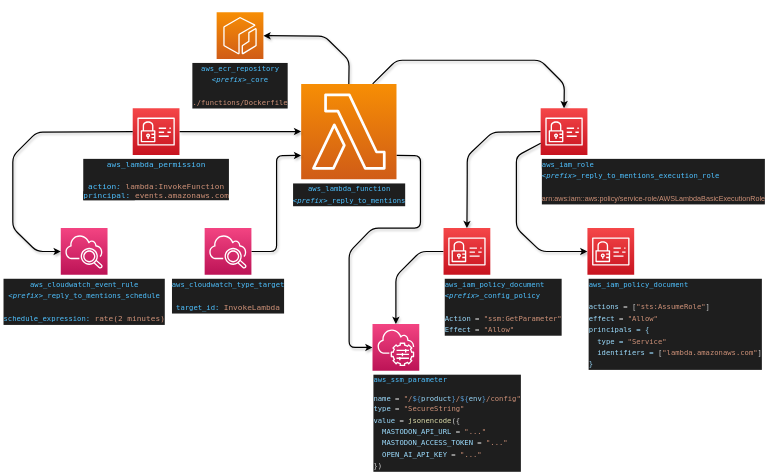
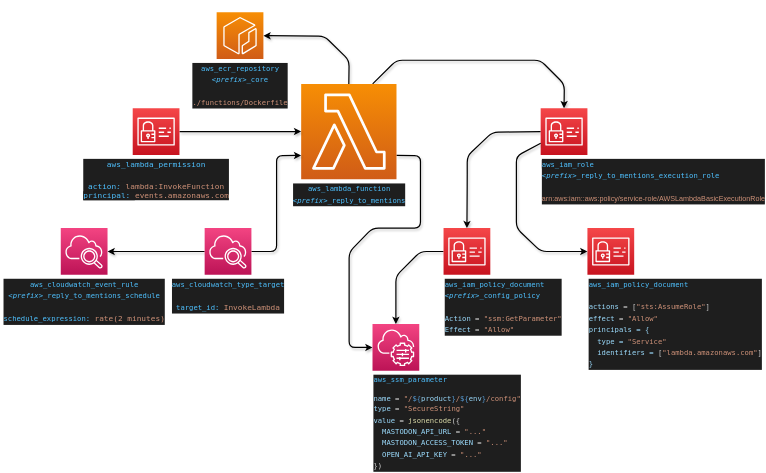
(16, 153) -> none
none -> (155, 252)
